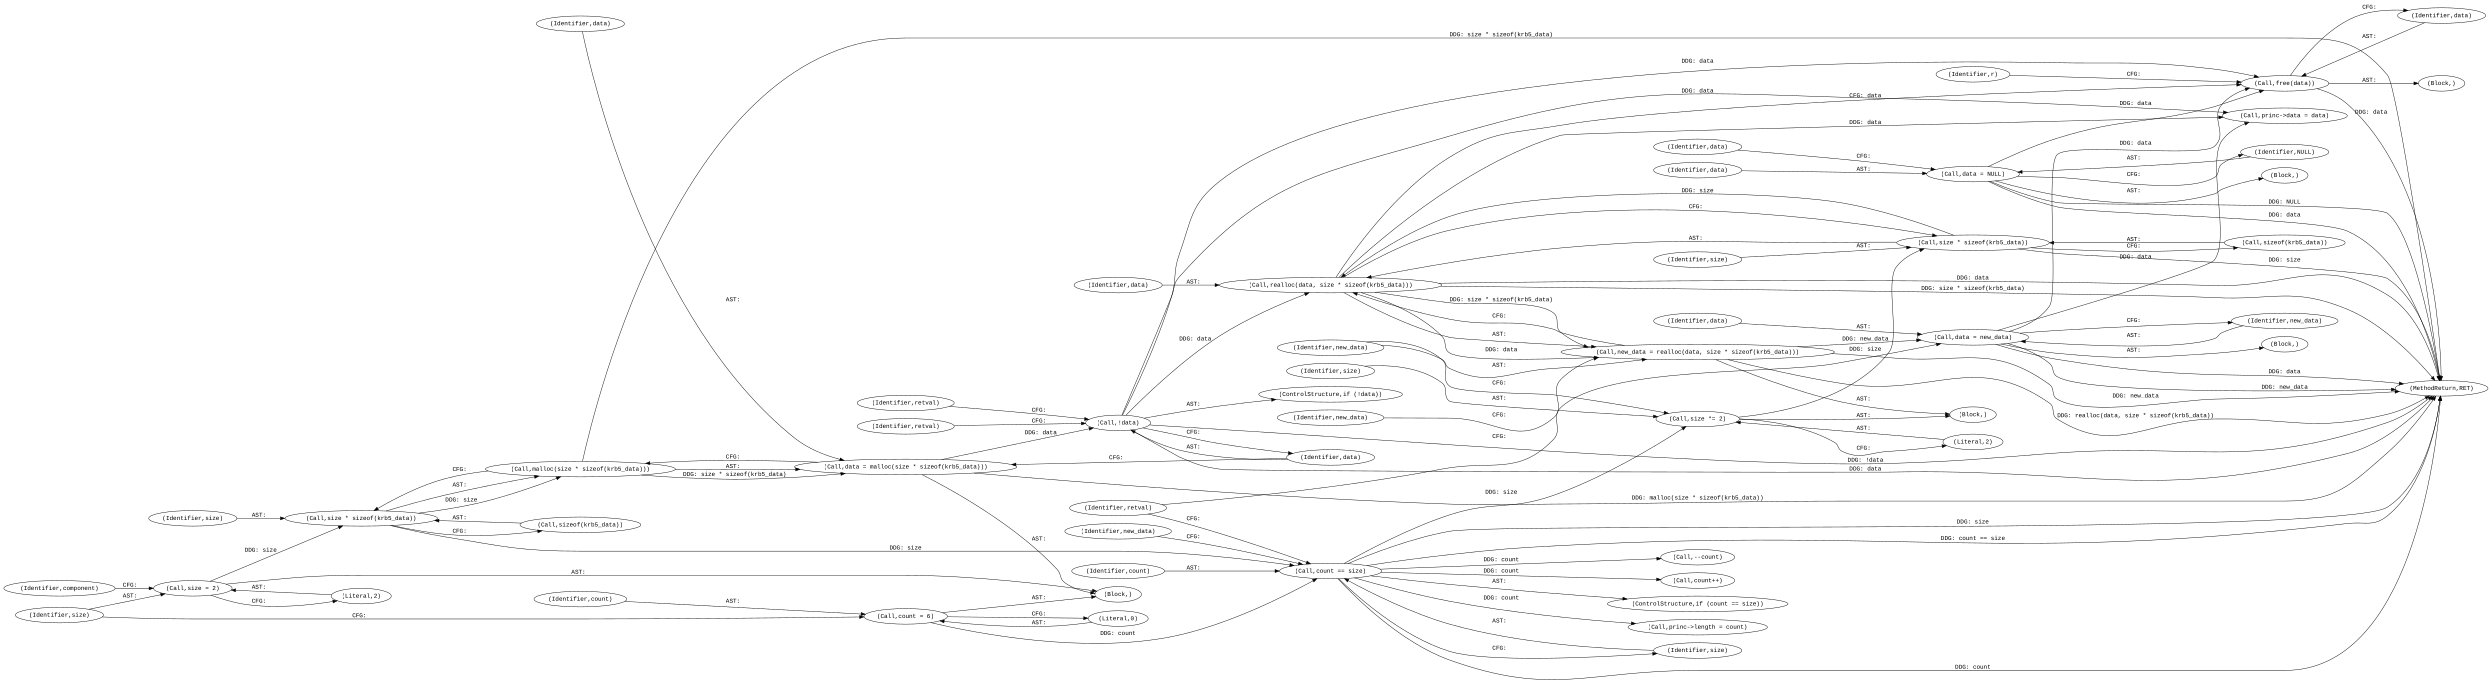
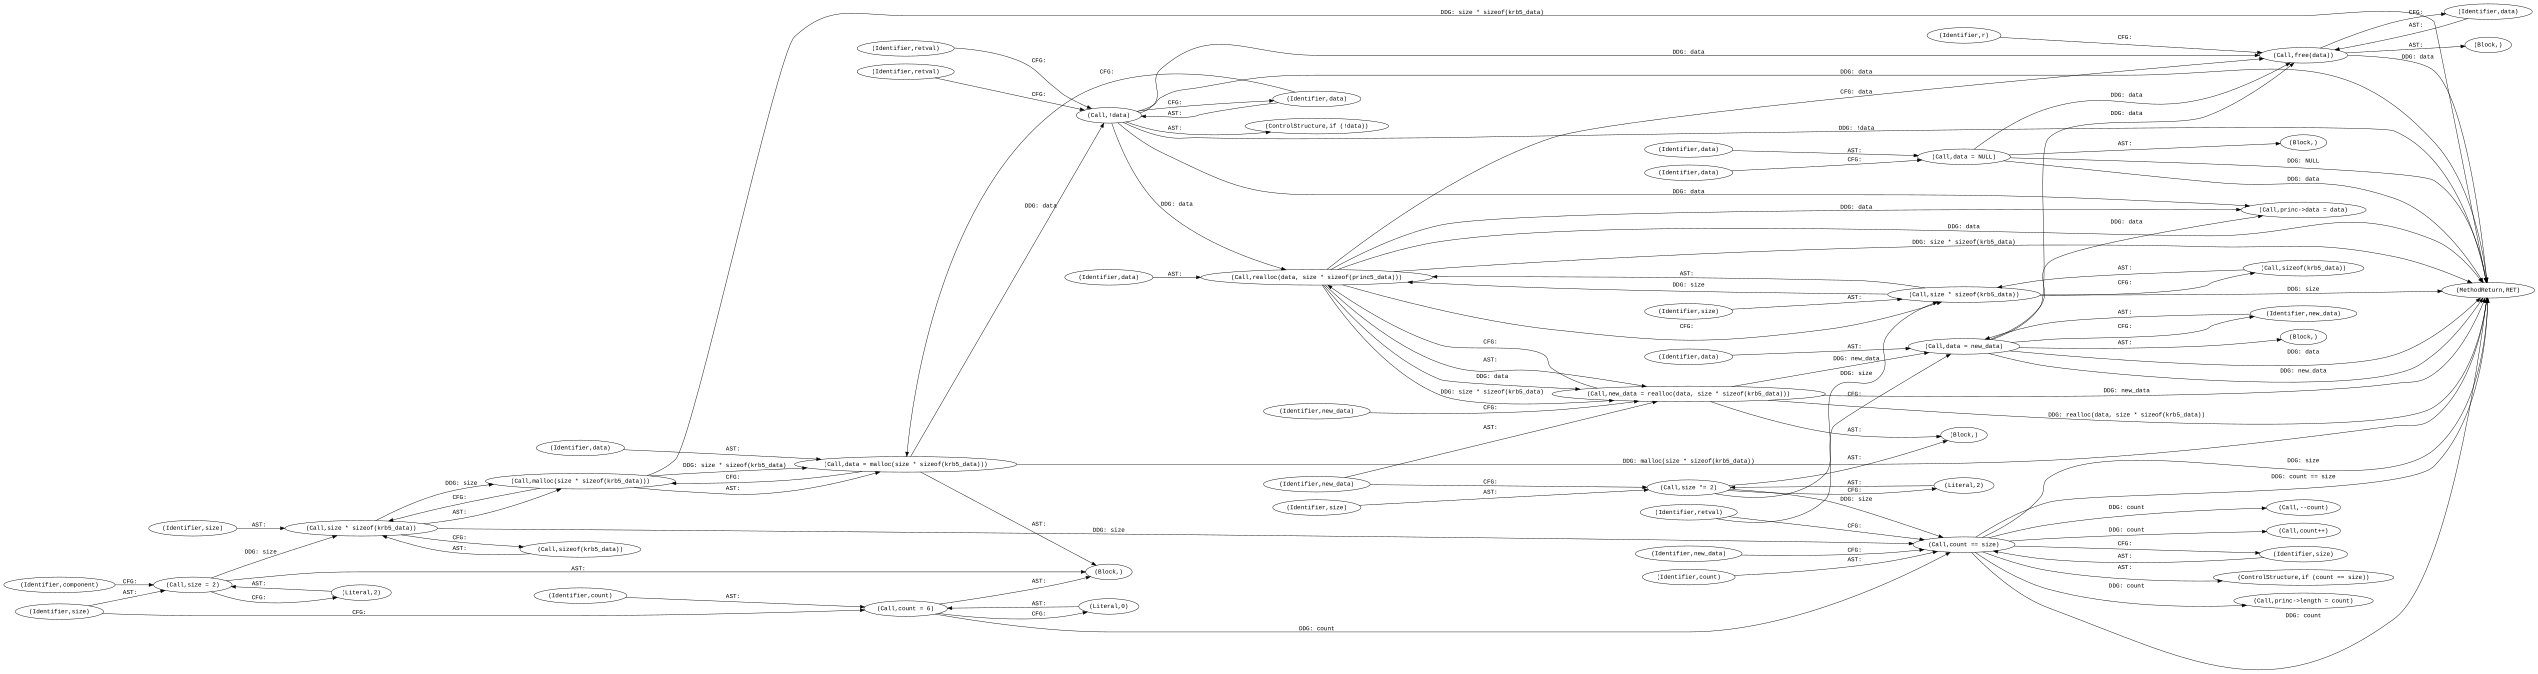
(2285, 152) -> none
(1331, 285) -> (1317, 277)
(1534, 501) -> (1836, 503)
